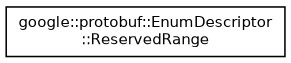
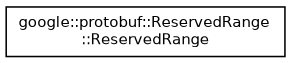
(146, 32) -> (146, 32)
